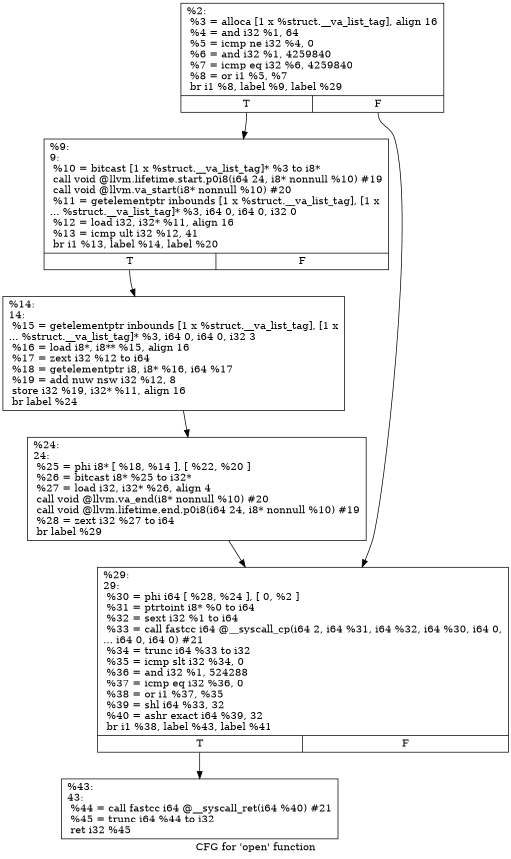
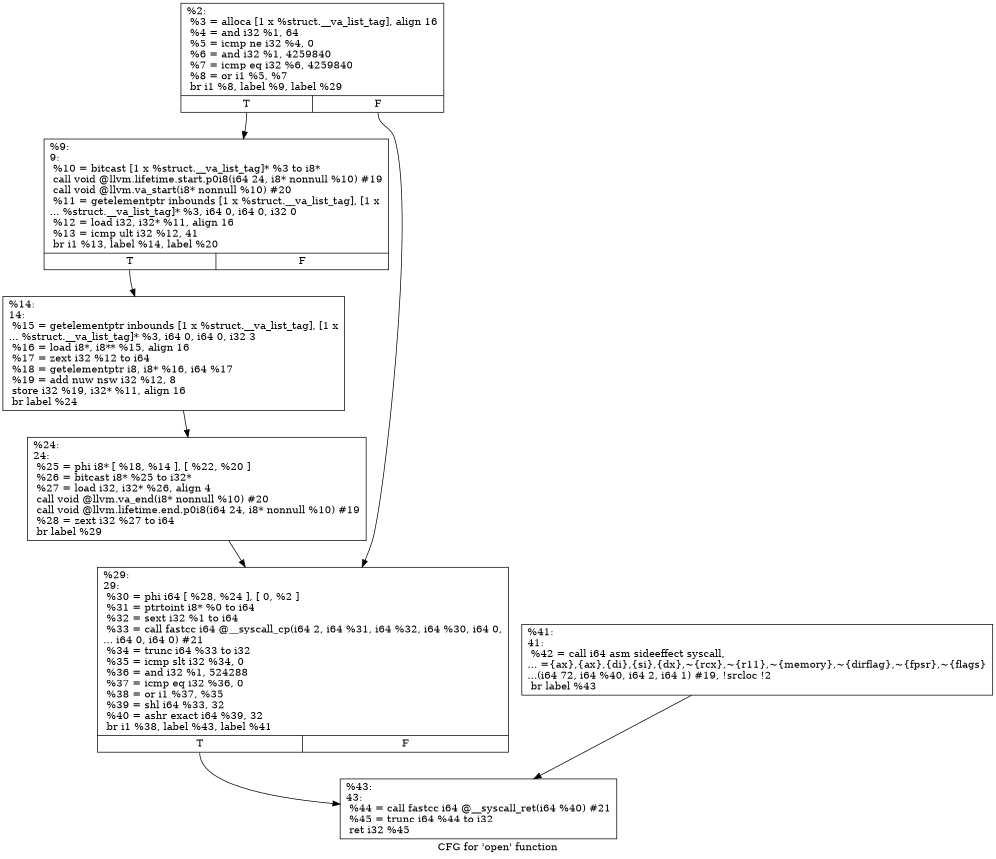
none -> (757, 660)
